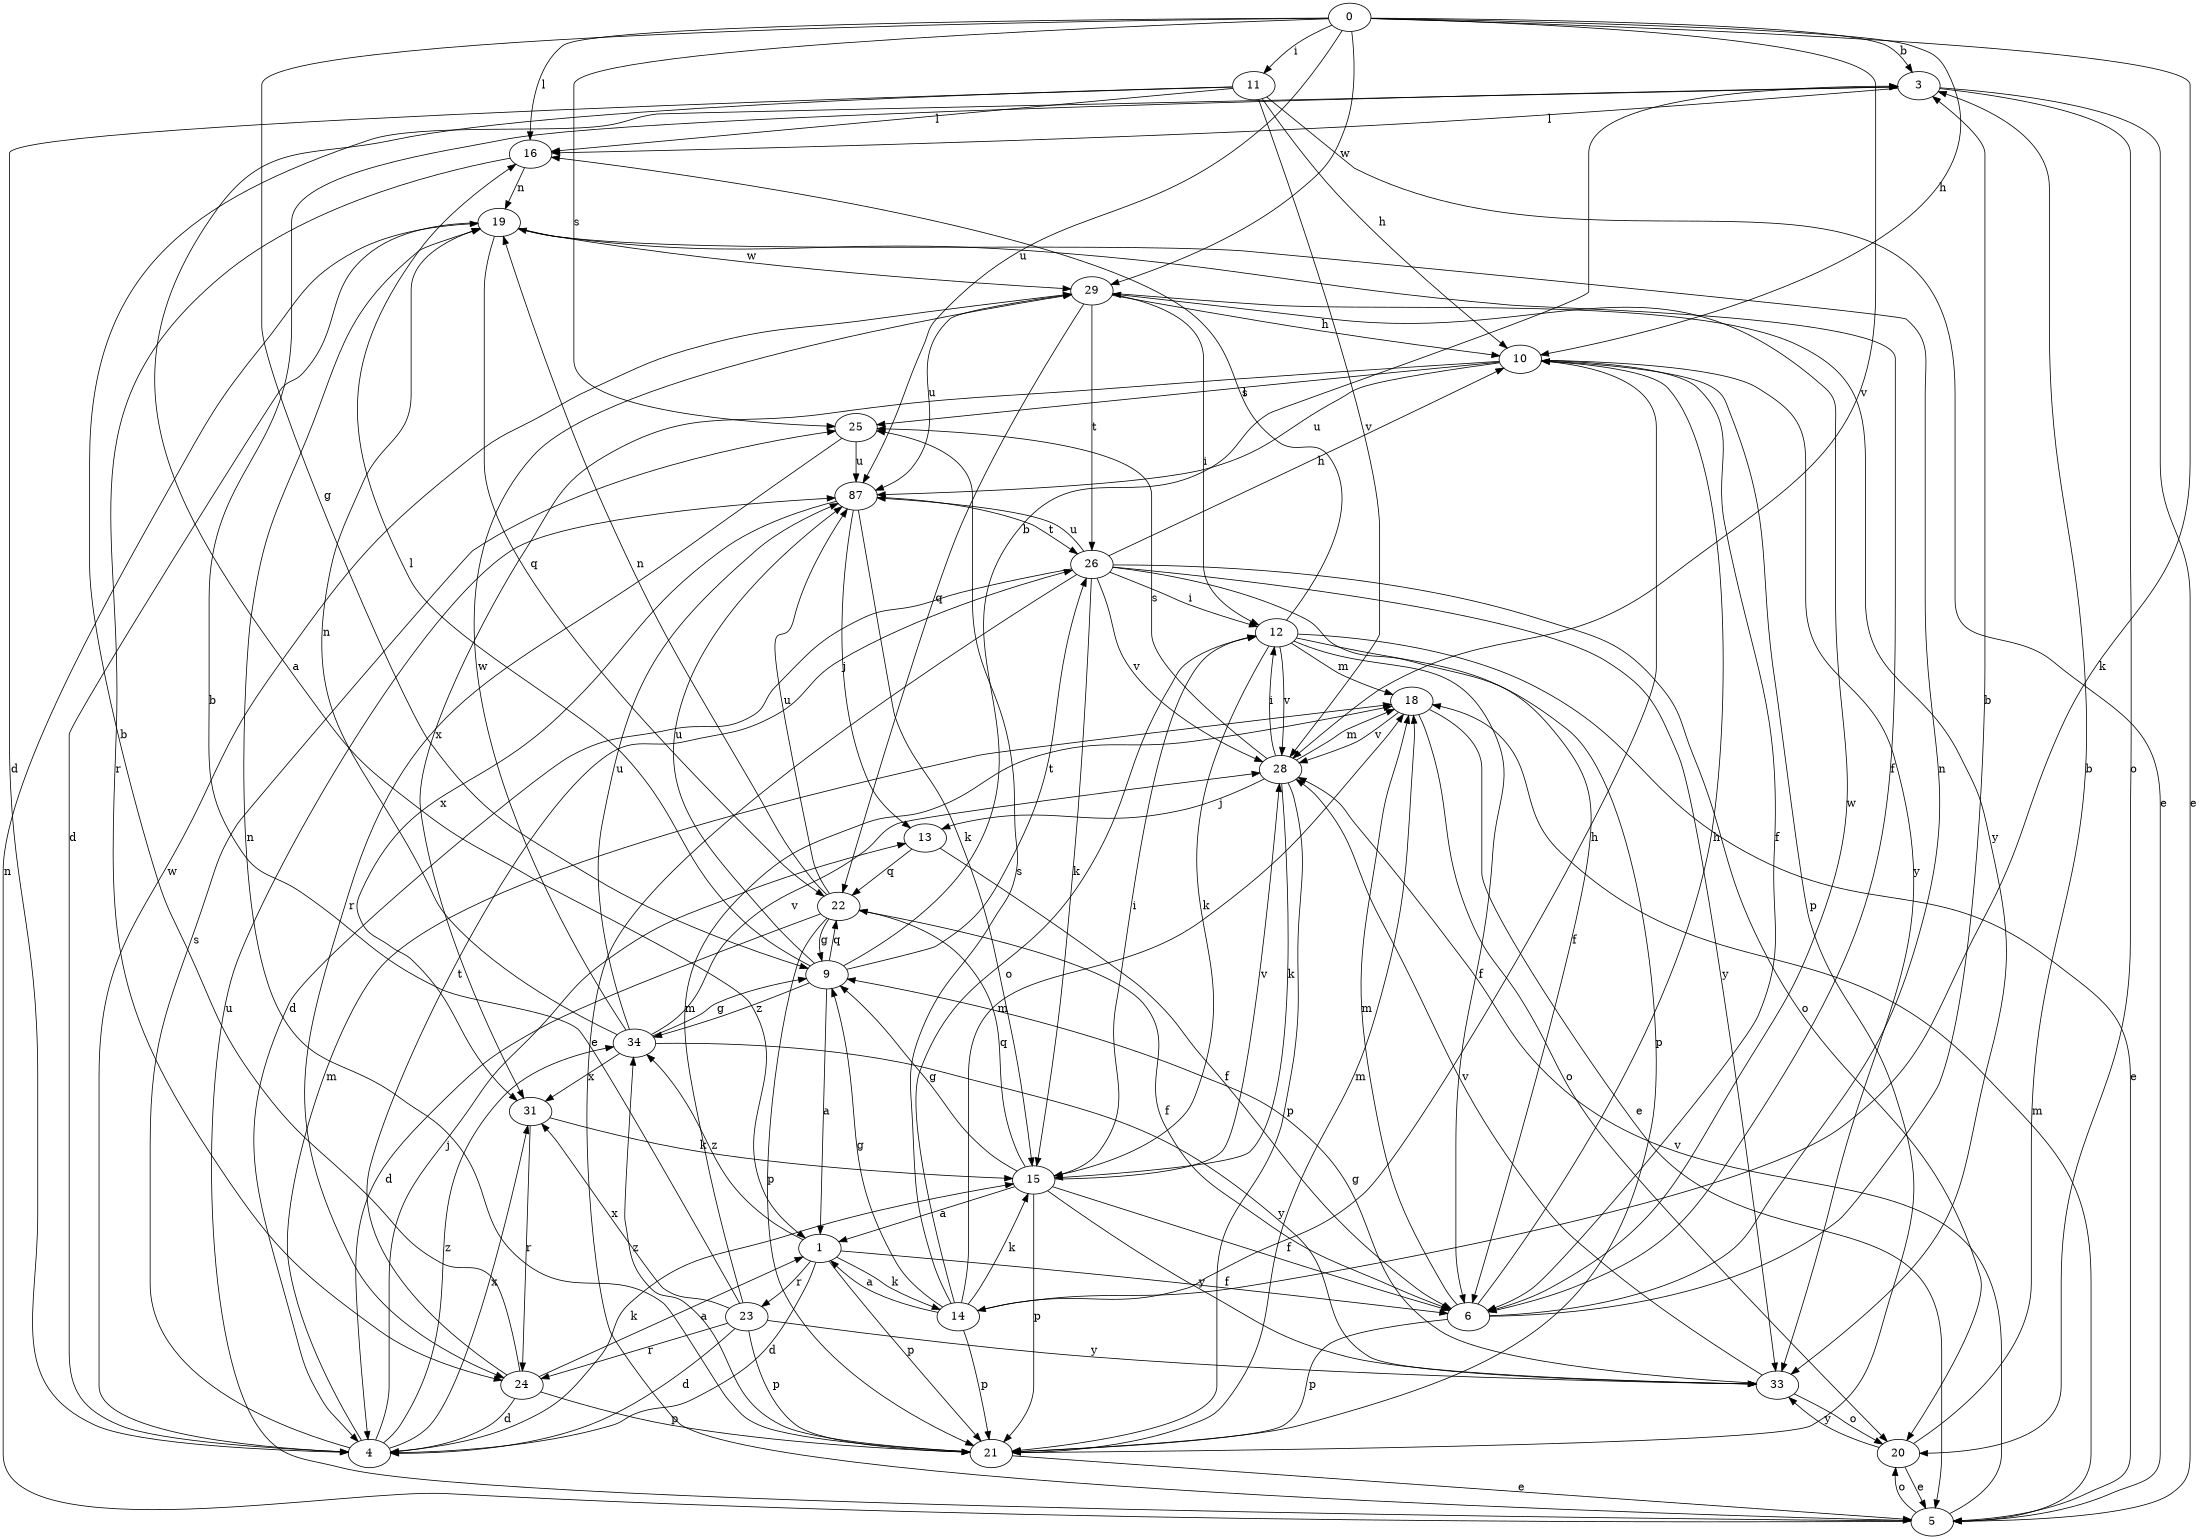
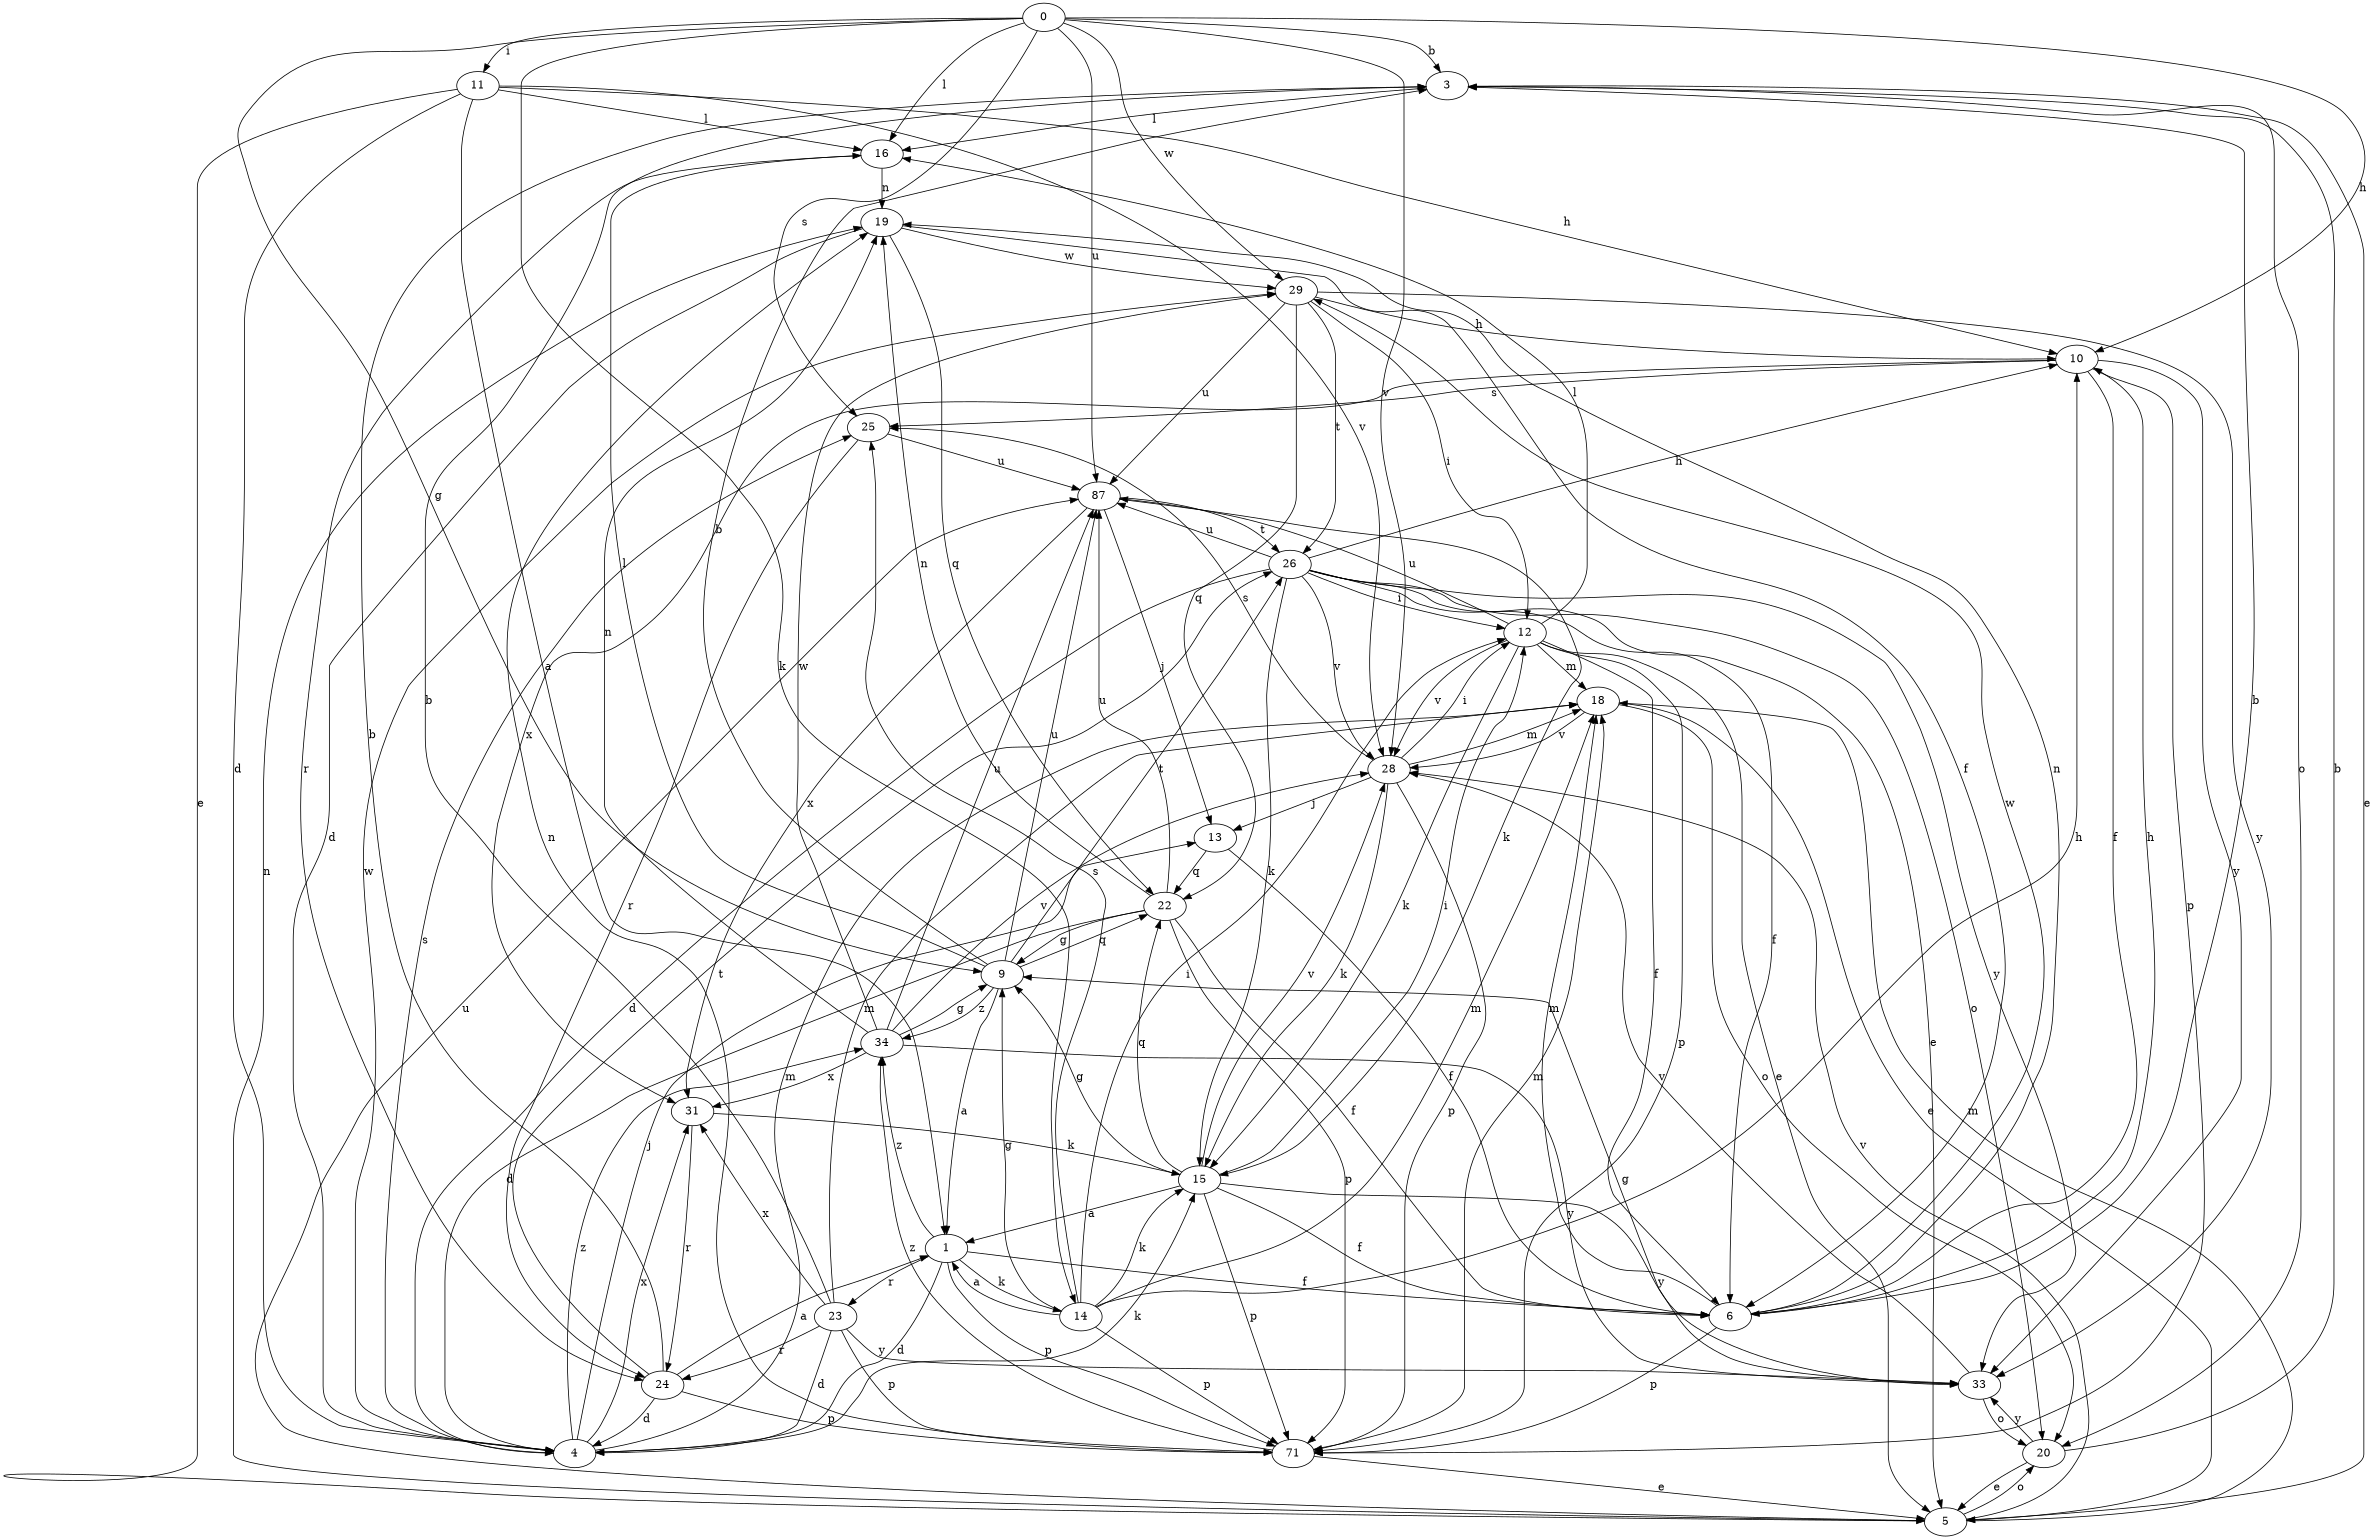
(1188, 473) -> (1324, 543)
(1009, 975) -> (1188, 975)
(991, 1454) -> (1293, 1454)
